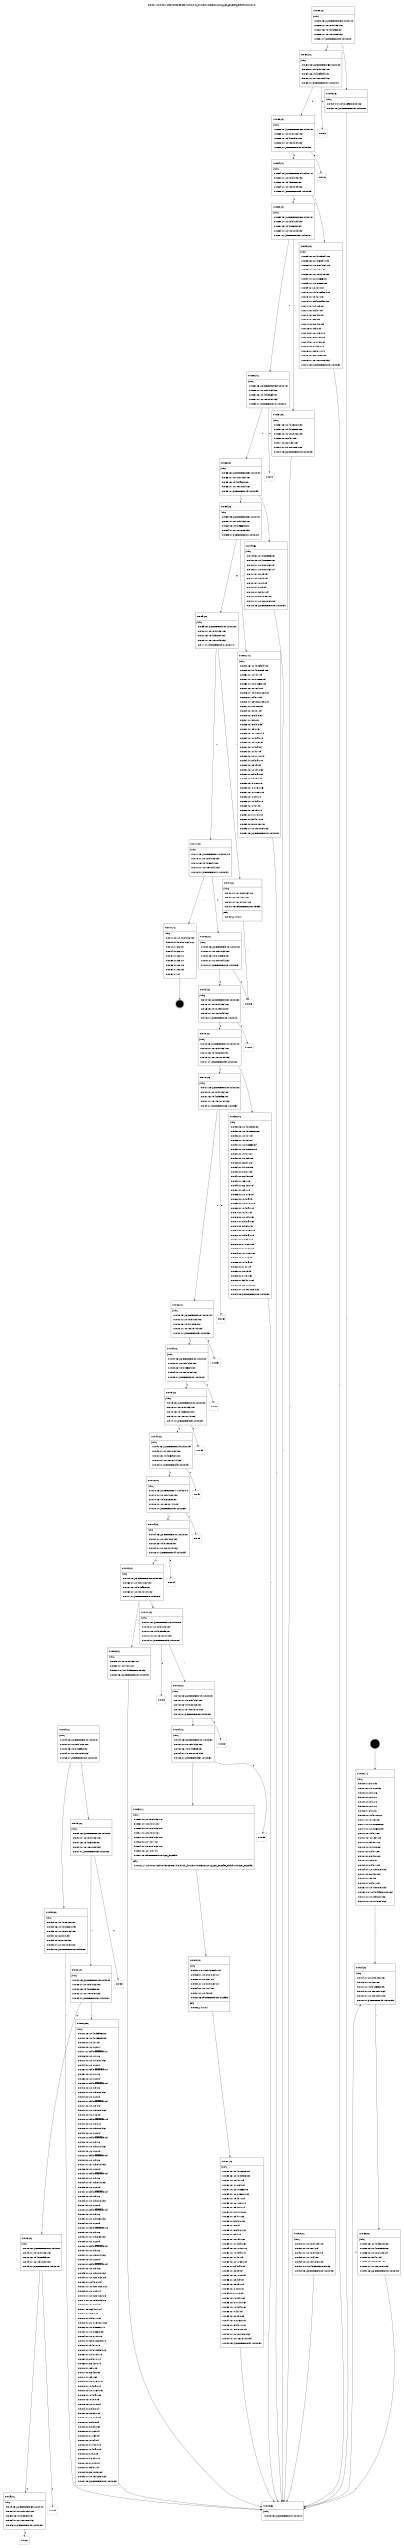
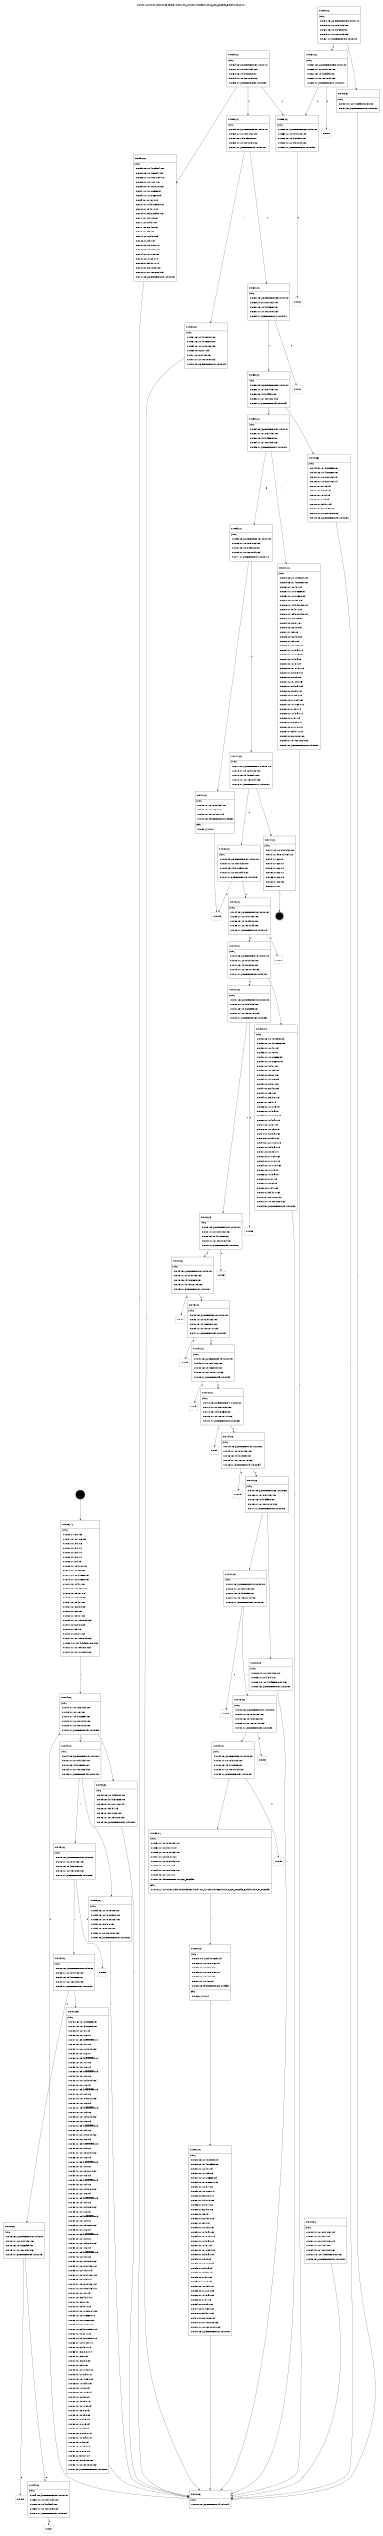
(293, 155) -> (272, 101)
none -> (80, 1737)
